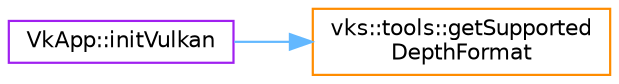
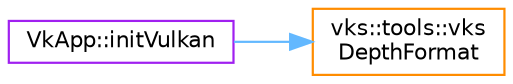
(461, 42) -> (409, 42)
